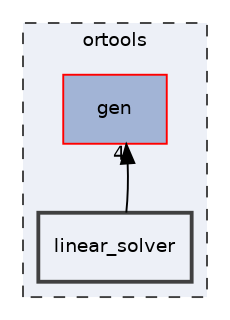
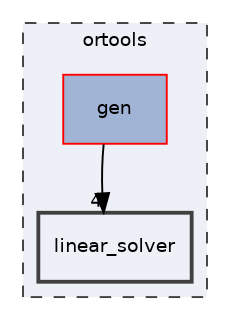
(128, 188) -> (102, 169)
